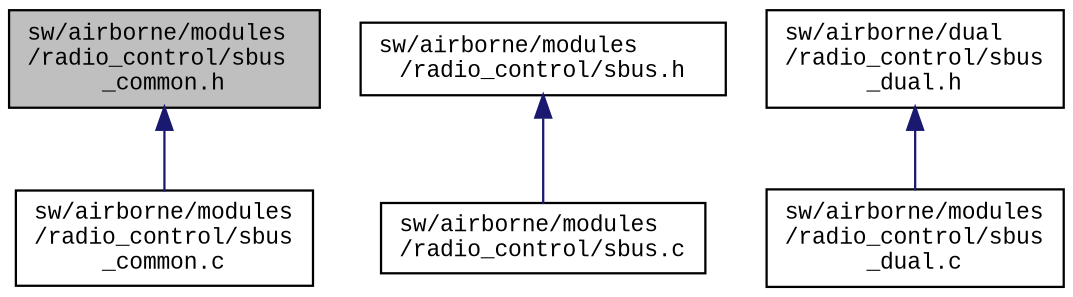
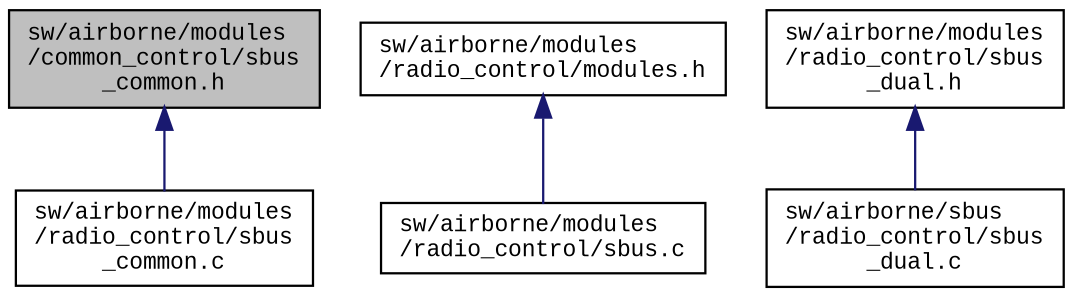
(164, 59) -> (164, 59)
(543, 59) -> (543, 59)
(915, 59) -> (915, 59)
(915, 238) -> (915, 238)
